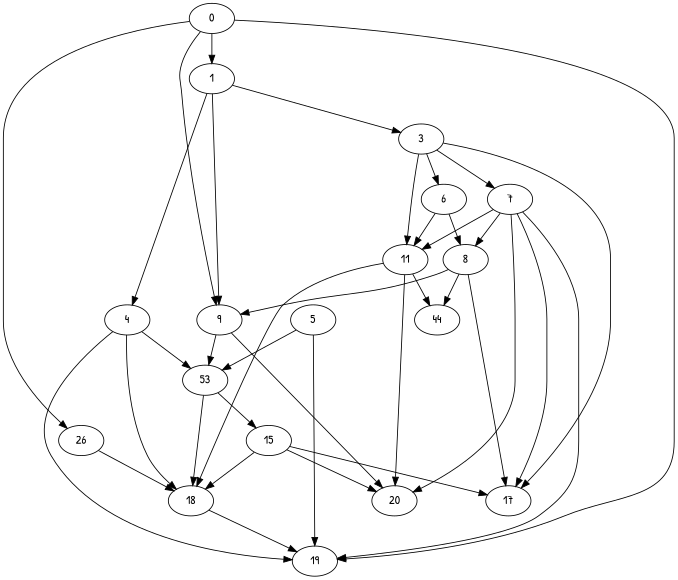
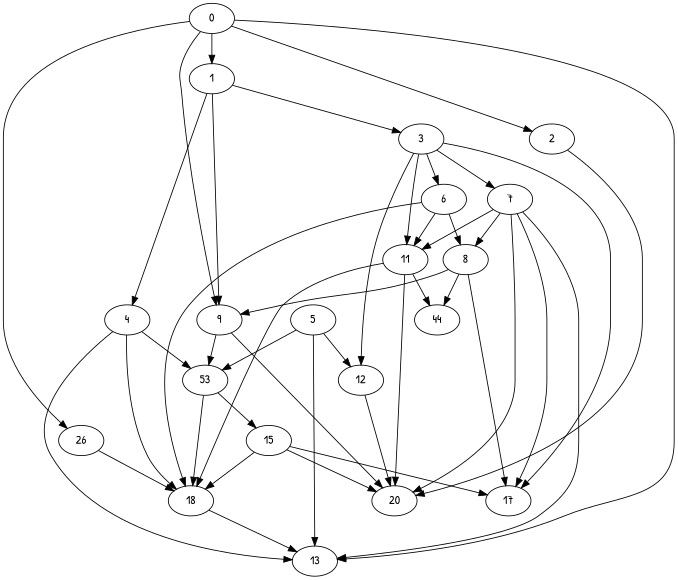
none -> (552, 139)
none -> (227, 272)
none -> (361, 380)
(315, 561) -> (315, 561)
